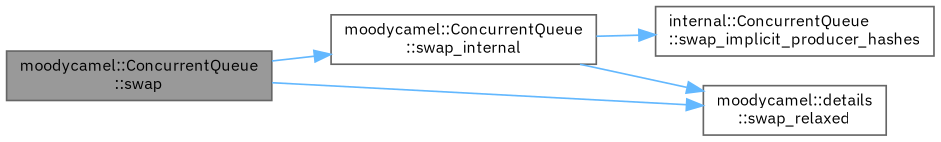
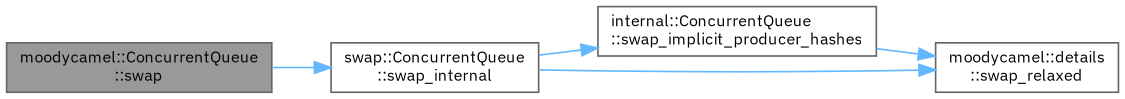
(464, 40) -> (435, 68)
(479, 94) -> (898, 51)
